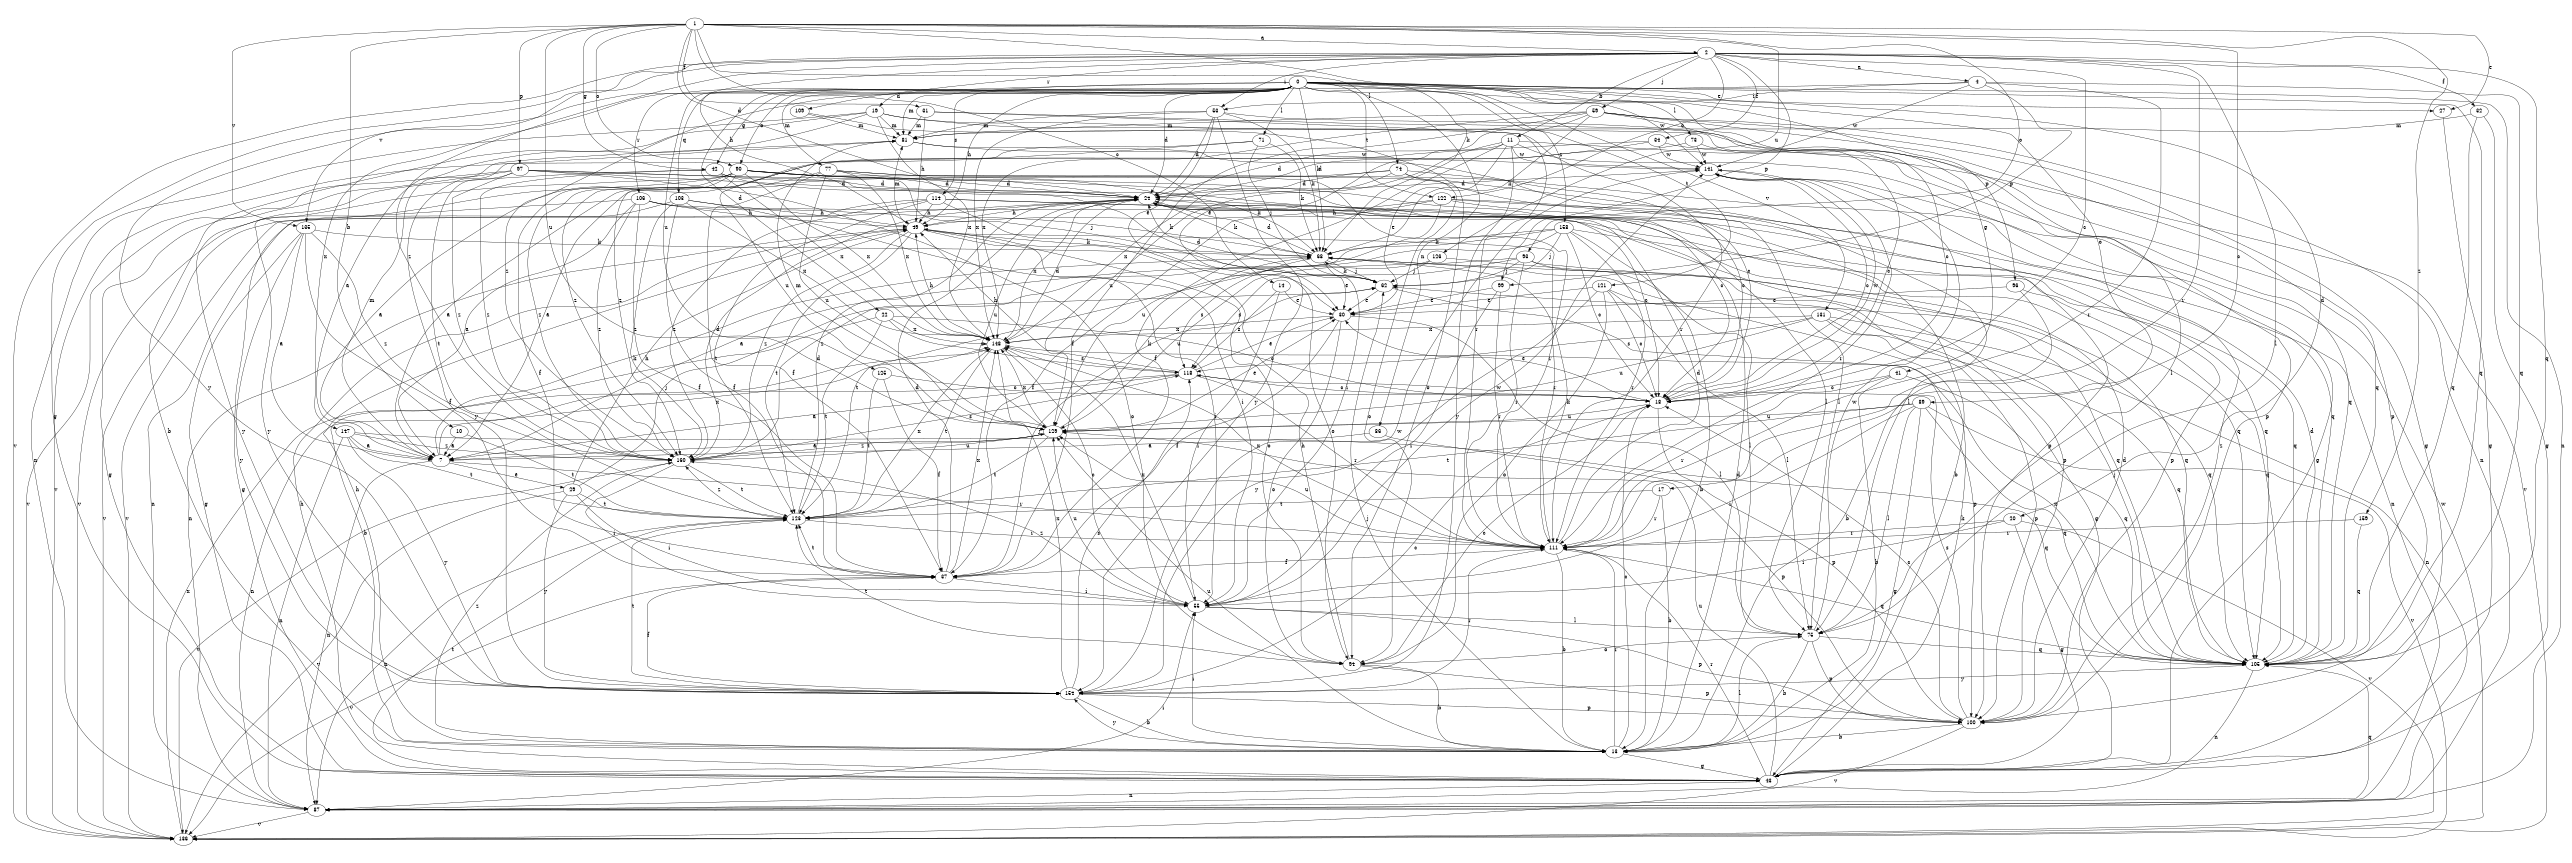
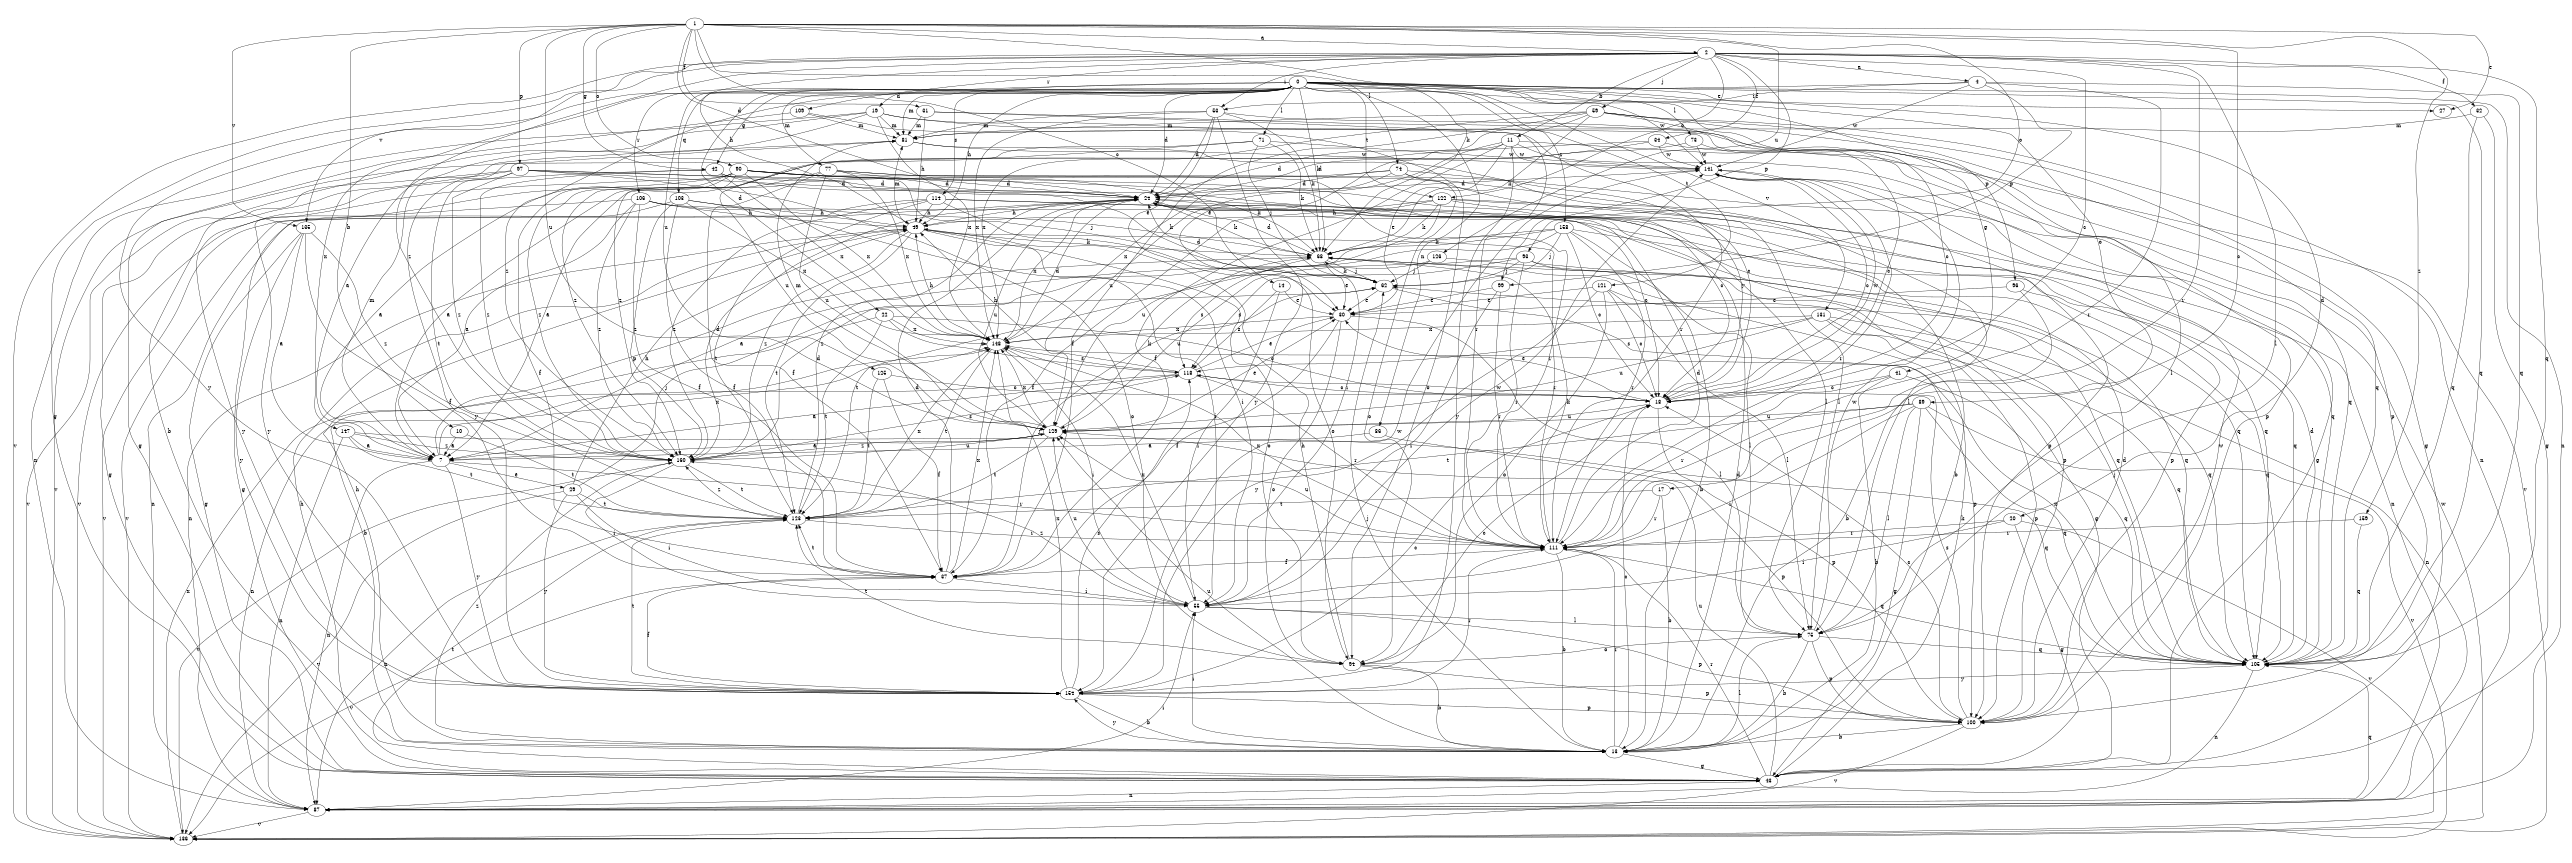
(1000, 90) -> none
none -> (1473, 155)
(811, 248) -> (1396, 239)
(1743, 286) -> (1743, 286)
(635, 359) -> (635, 359)
(2221, 446) -> (2221, 446)
(1093, 475) -> (1093, 475)
(493, 667) -> (501, 671)
(2401, 716) -> (291, 734)
